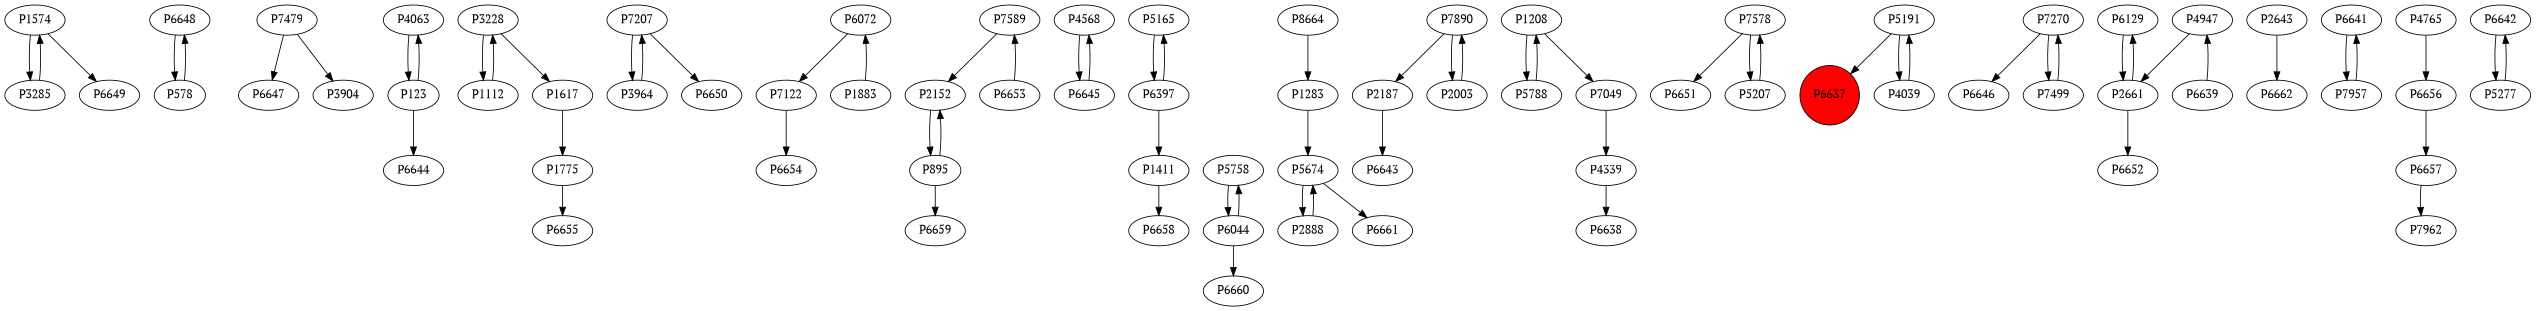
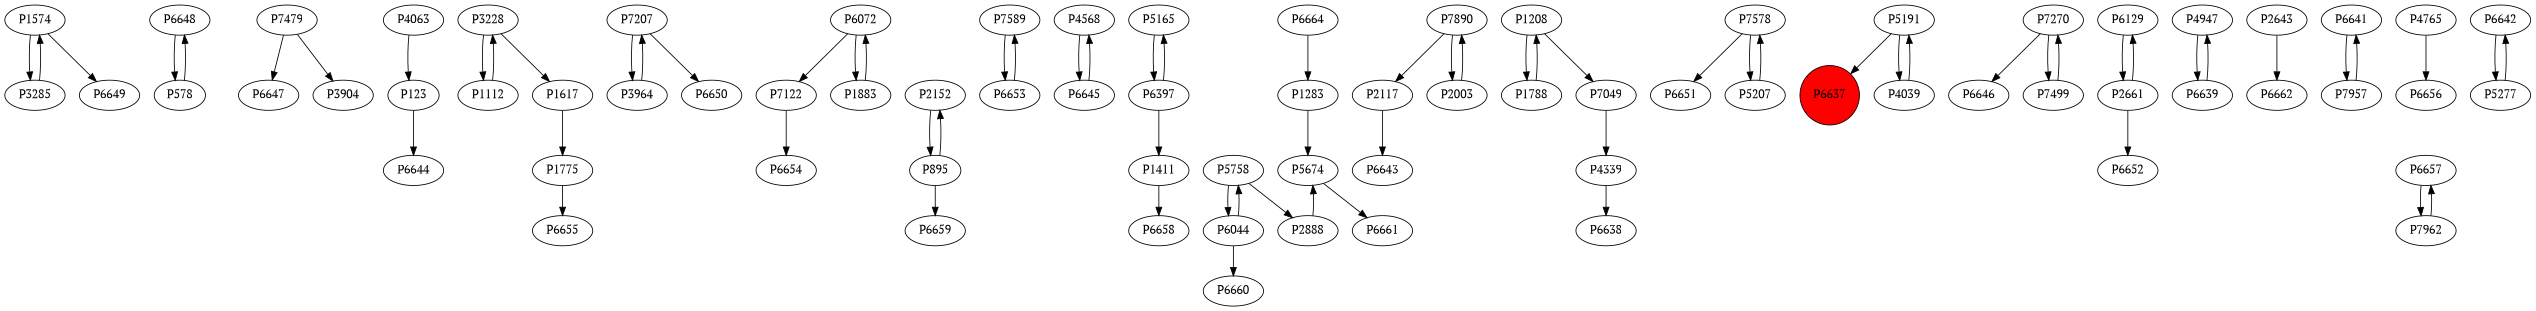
(1308, 20) -> (1308, 20)
none -> (855, 53)
(976, 55) -> (1004, 53)
(2168, 55) -> (2197, 53)
(419, 62) -> none
(1382, 95) -> (1382, 95)
(1532, 95) -> (1532, 95)
(2426, 129) -> (2432, 205)
(1302, 196) -> (1267, 198)
